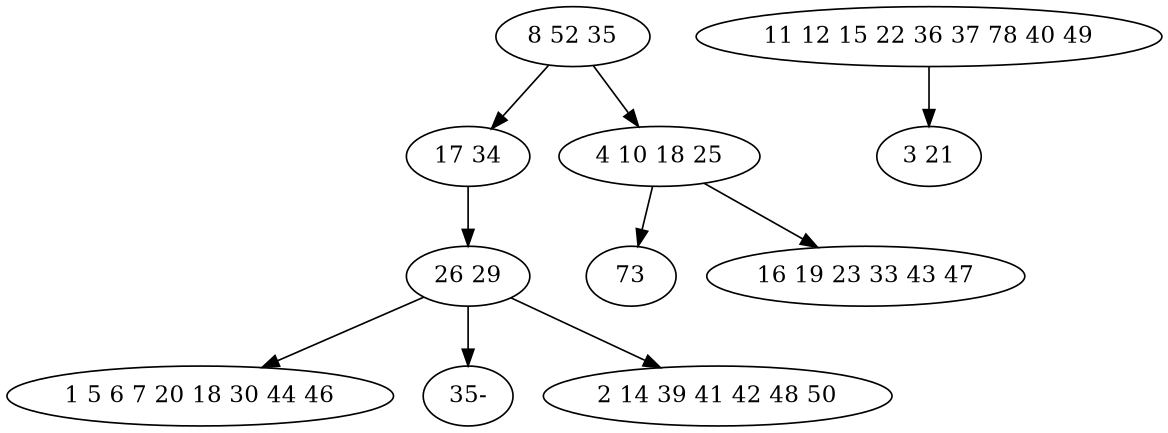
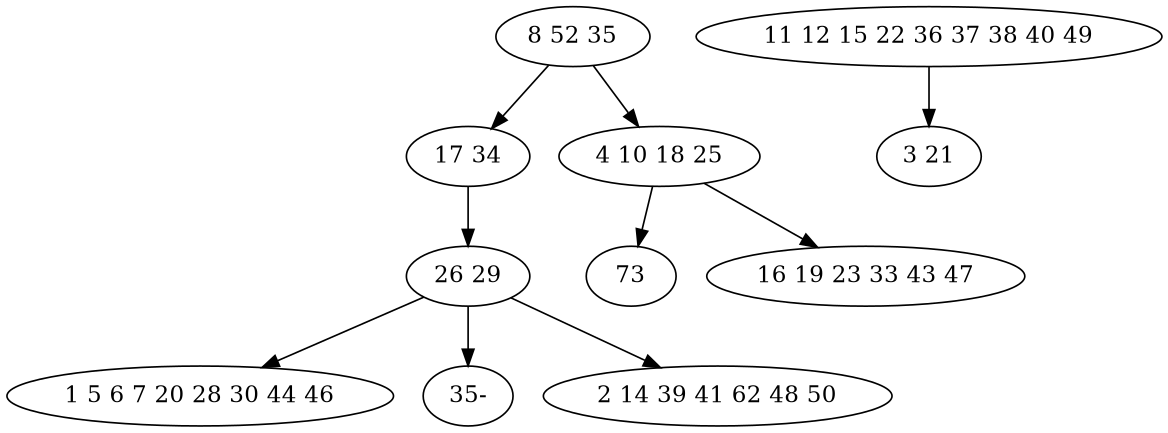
(929, 37) -> (929, 37)
(200, 396) -> (200, 396)
(718, 396) -> (718, 396)
